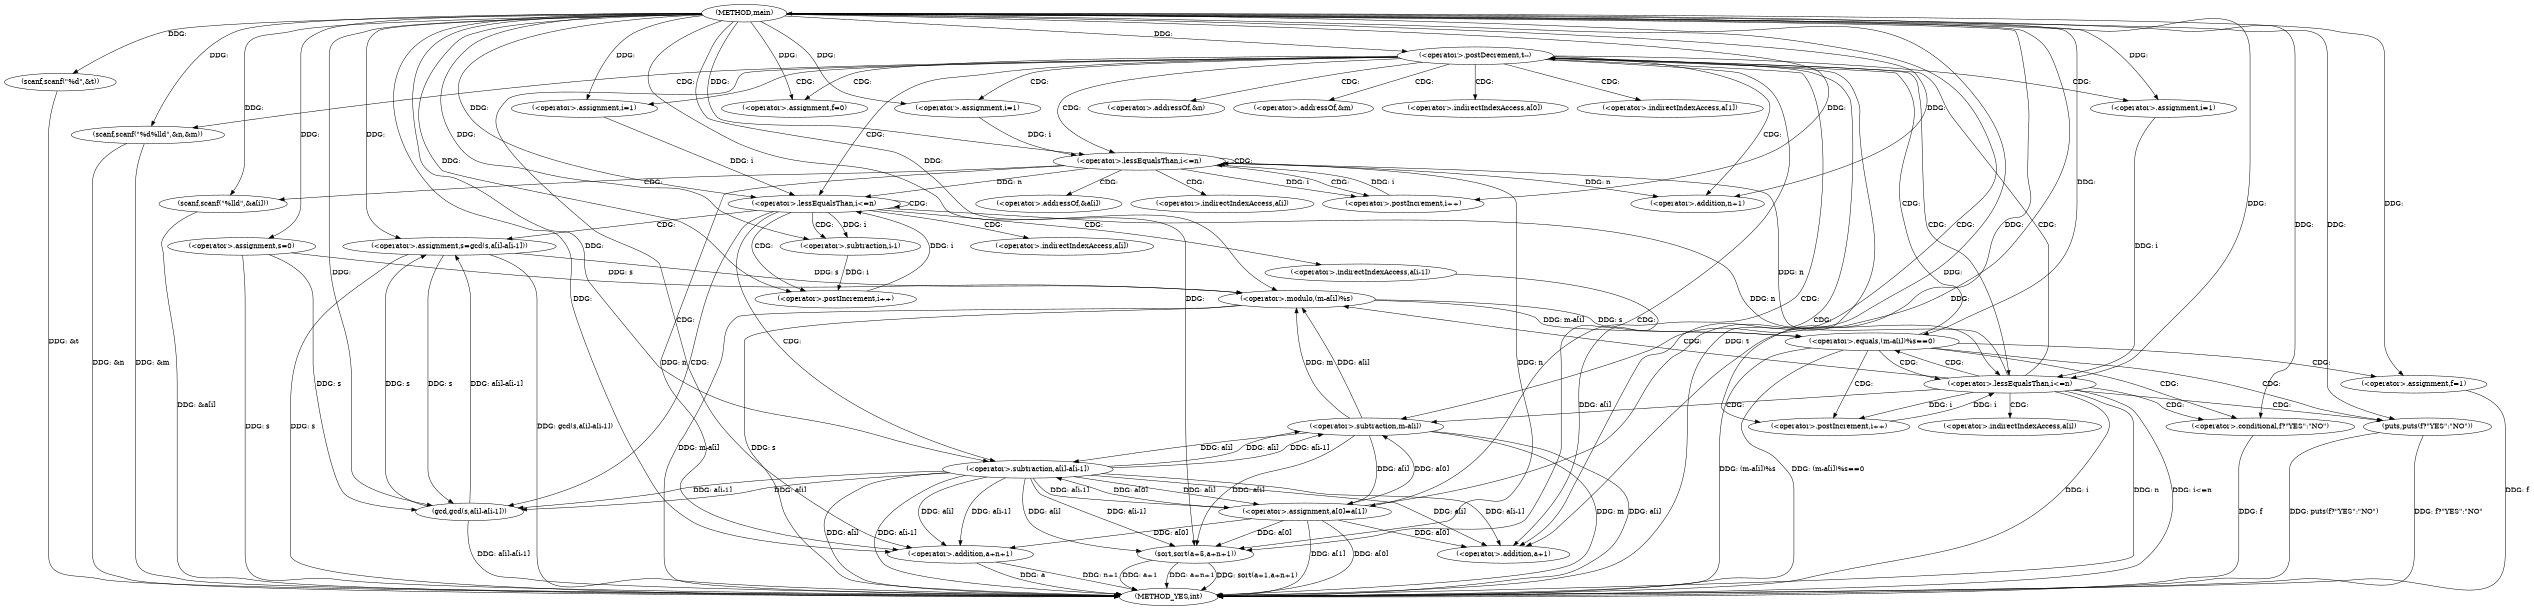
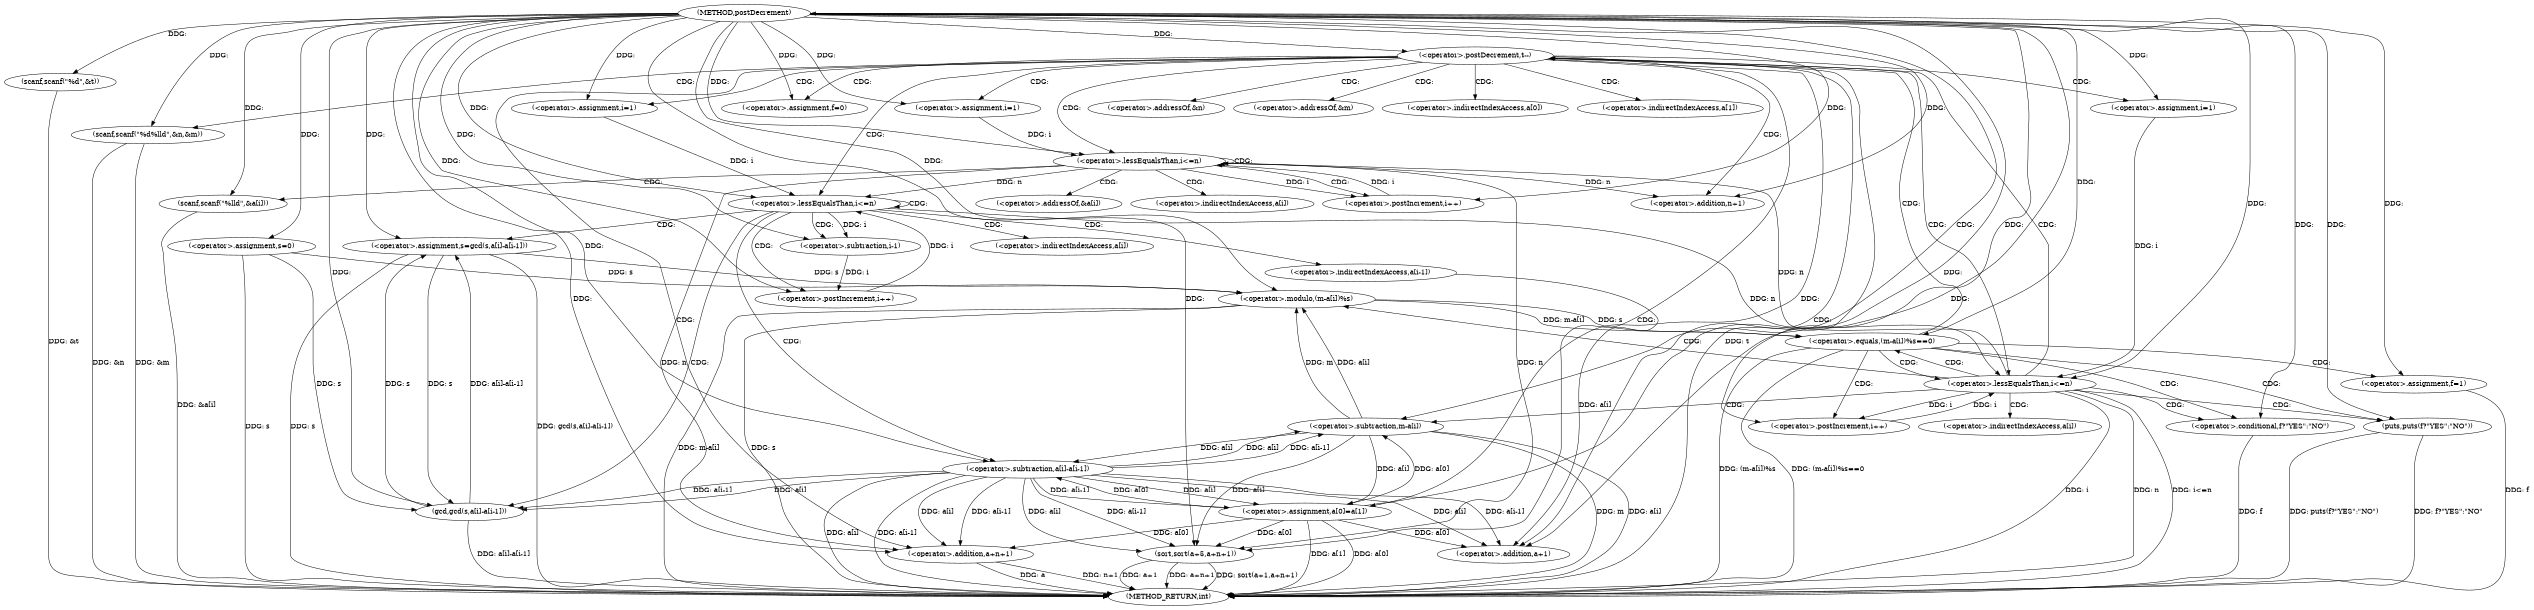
(744, 13) -> (744, 13)
(1811, 299) -> (1811, 299)
(1169, 597) -> (1169, 597)
